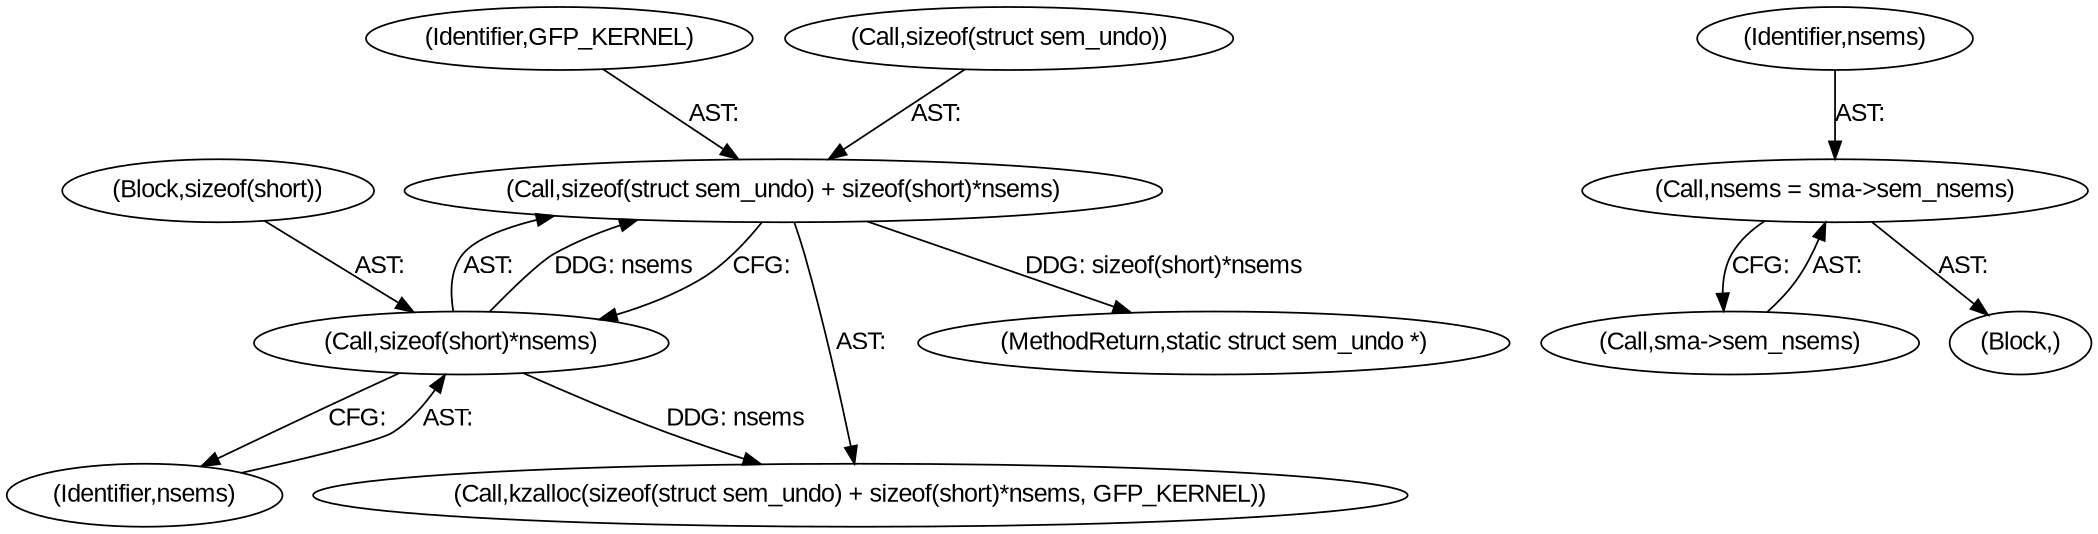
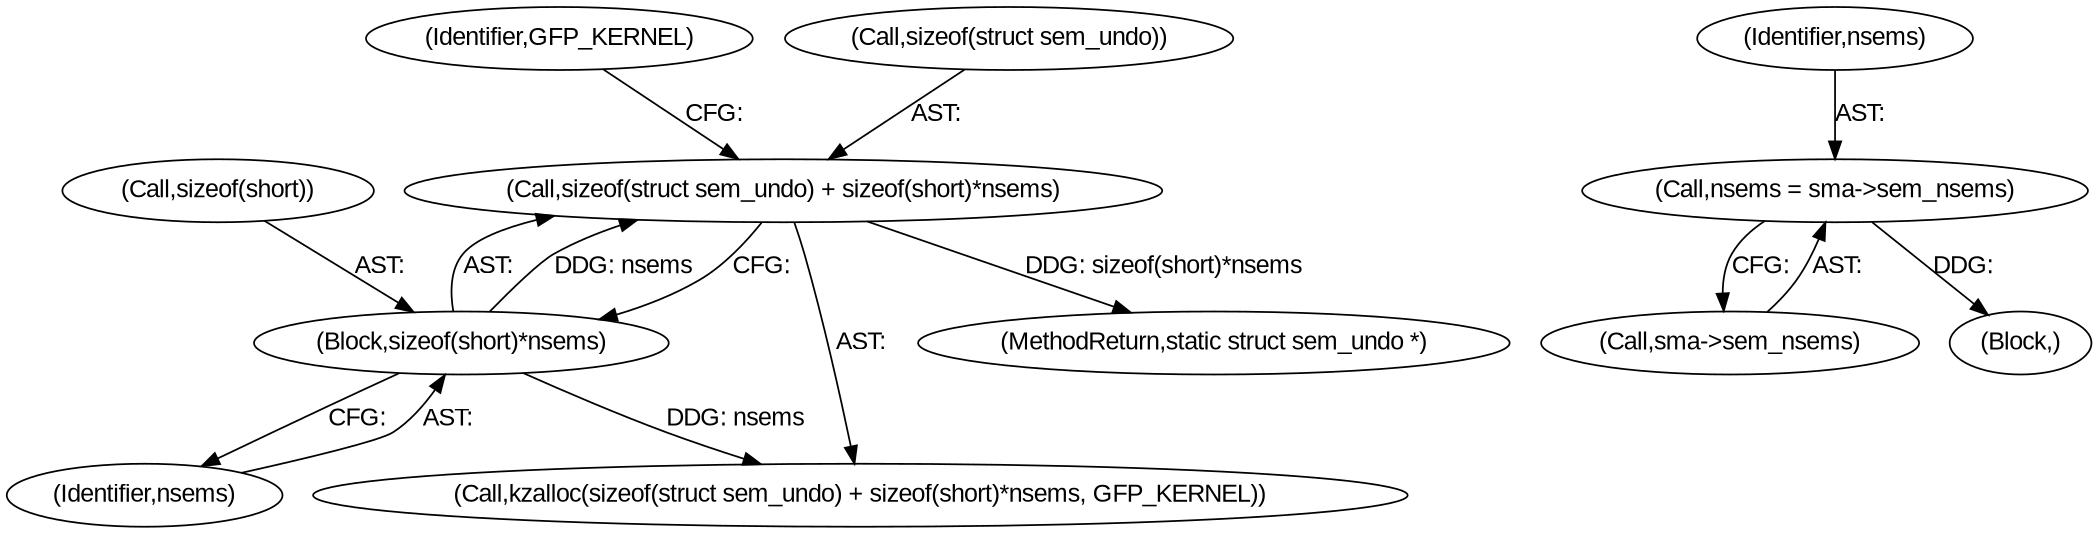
(718, 115) -> (718, 115)
(218, 191) -> (218, 191)
(1967, 267) -> (1967, 267)
(461, 343) -> (461, 343)
